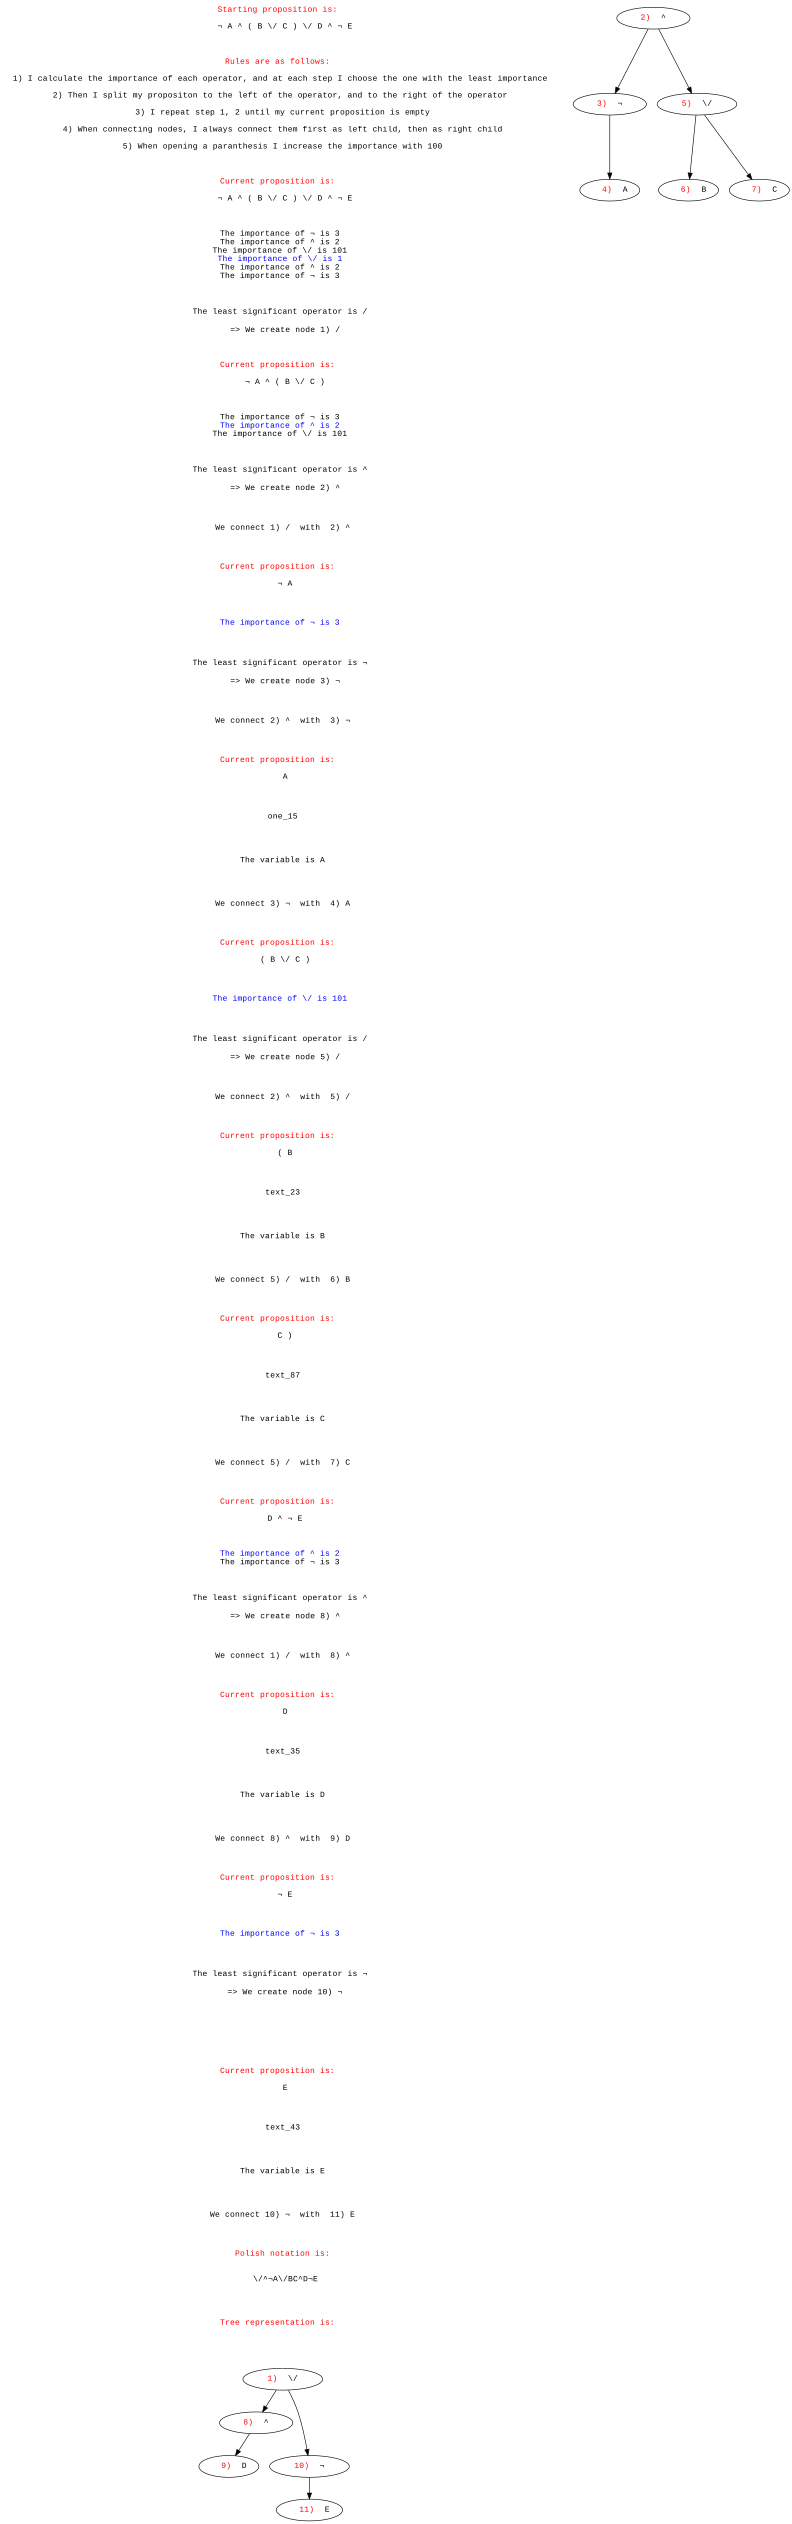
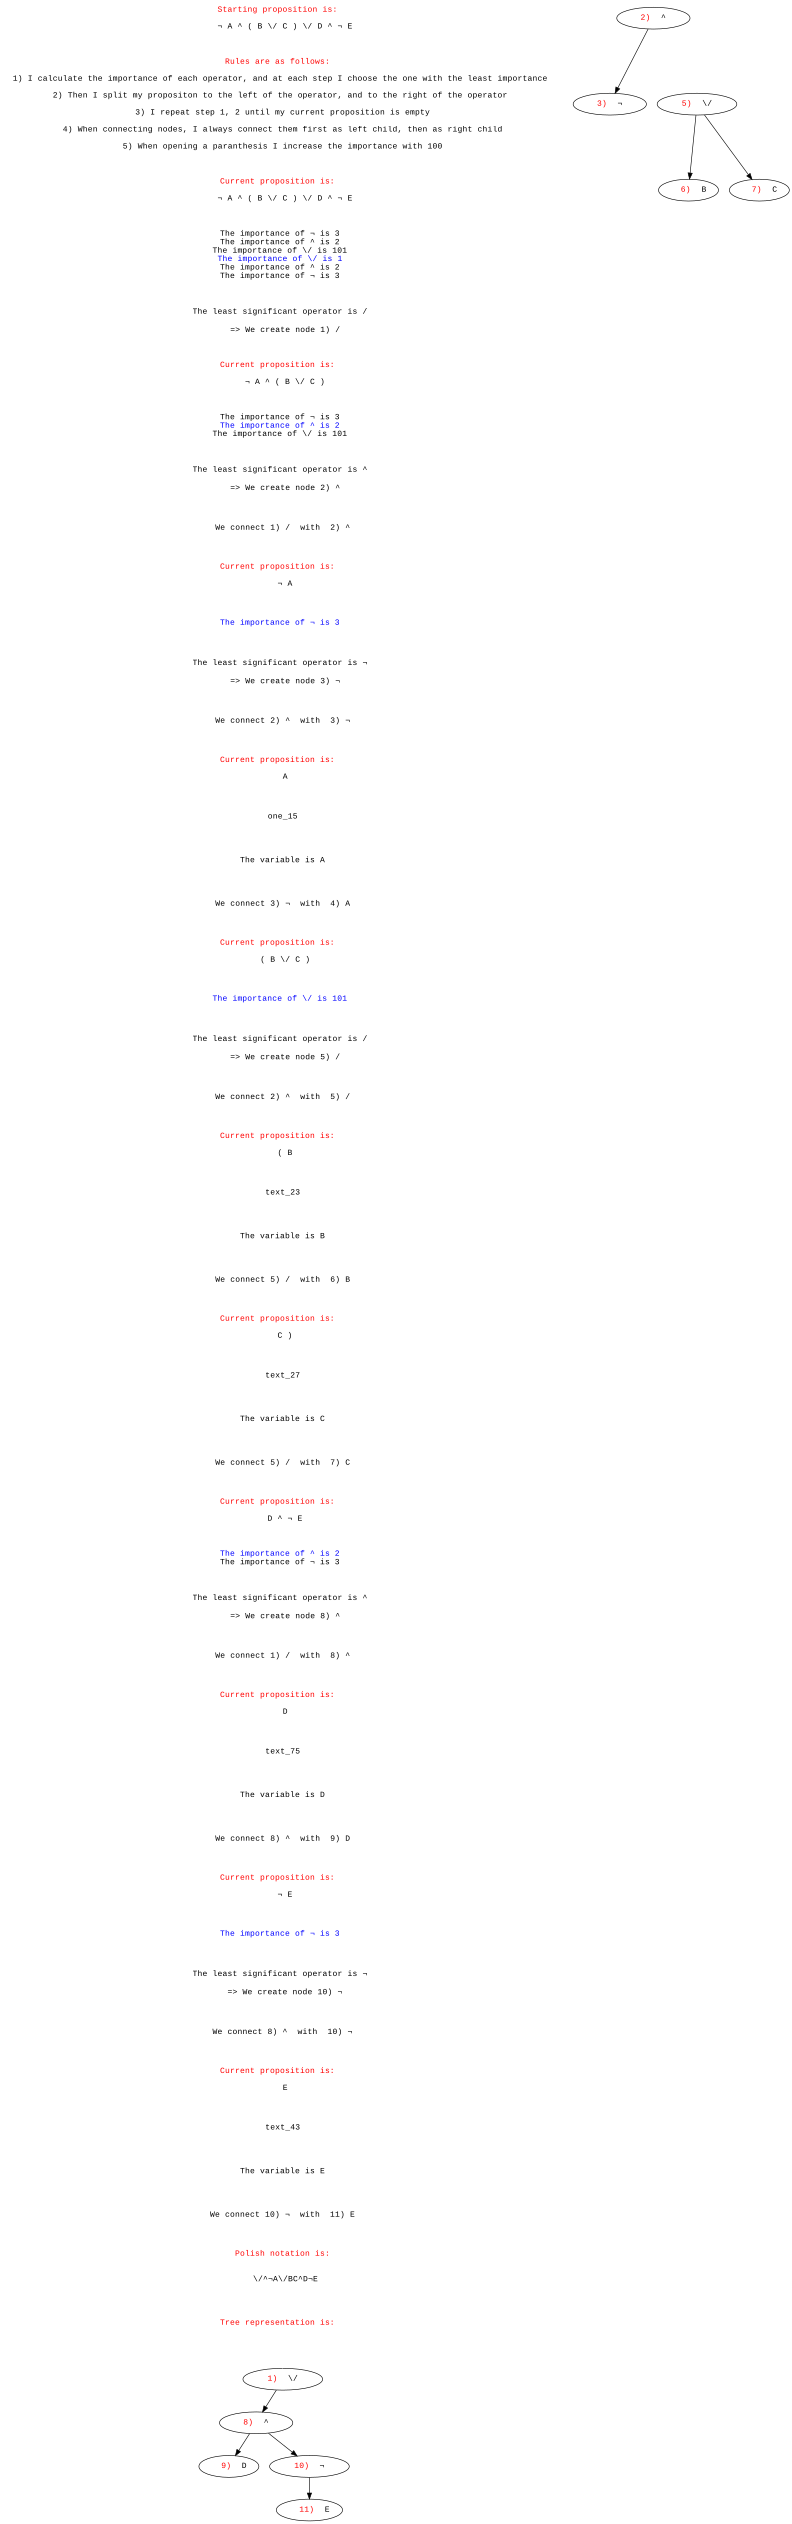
(674, 58) -> none
(610, 190) -> none
(283, 1375) -> (283, 1375)
(283, 1751) -> (283, 1751)
none -> (283, 2032)
(300, 2419) -> (280, 2443)
